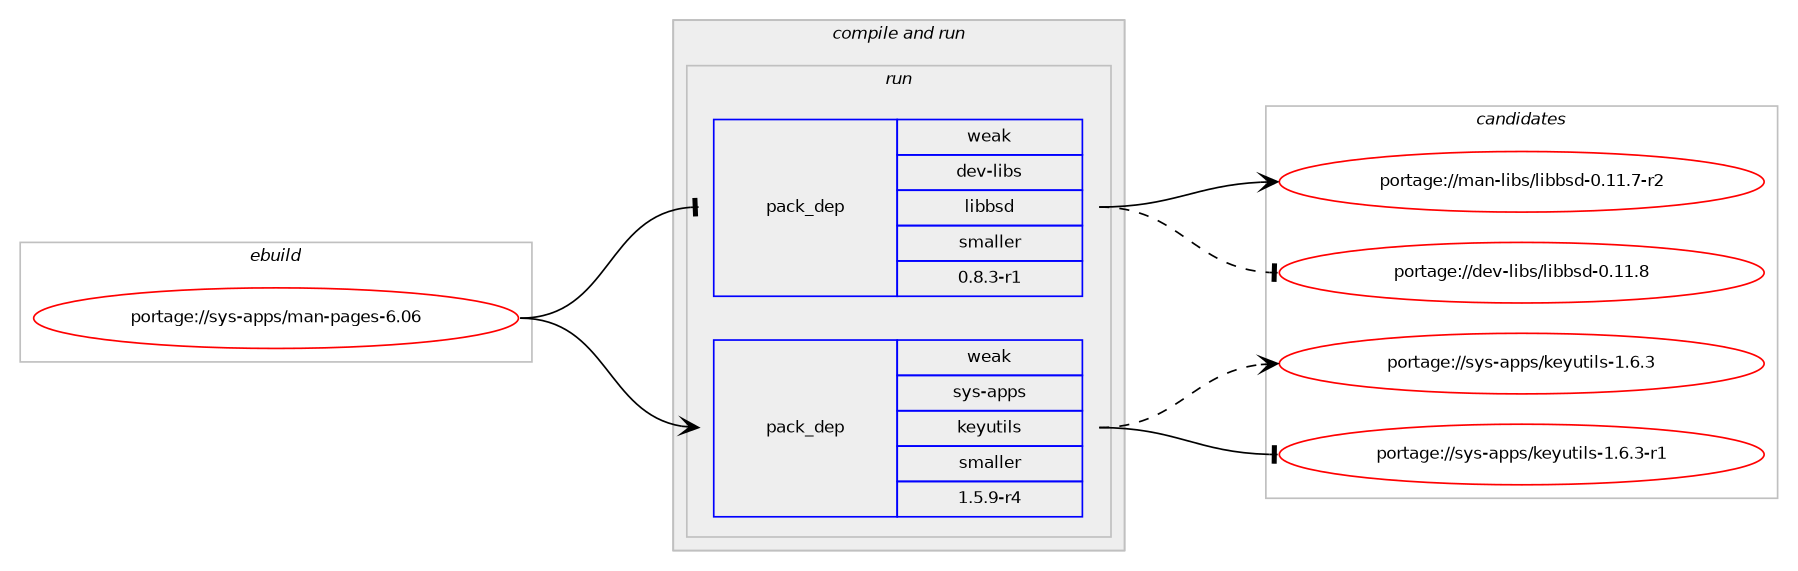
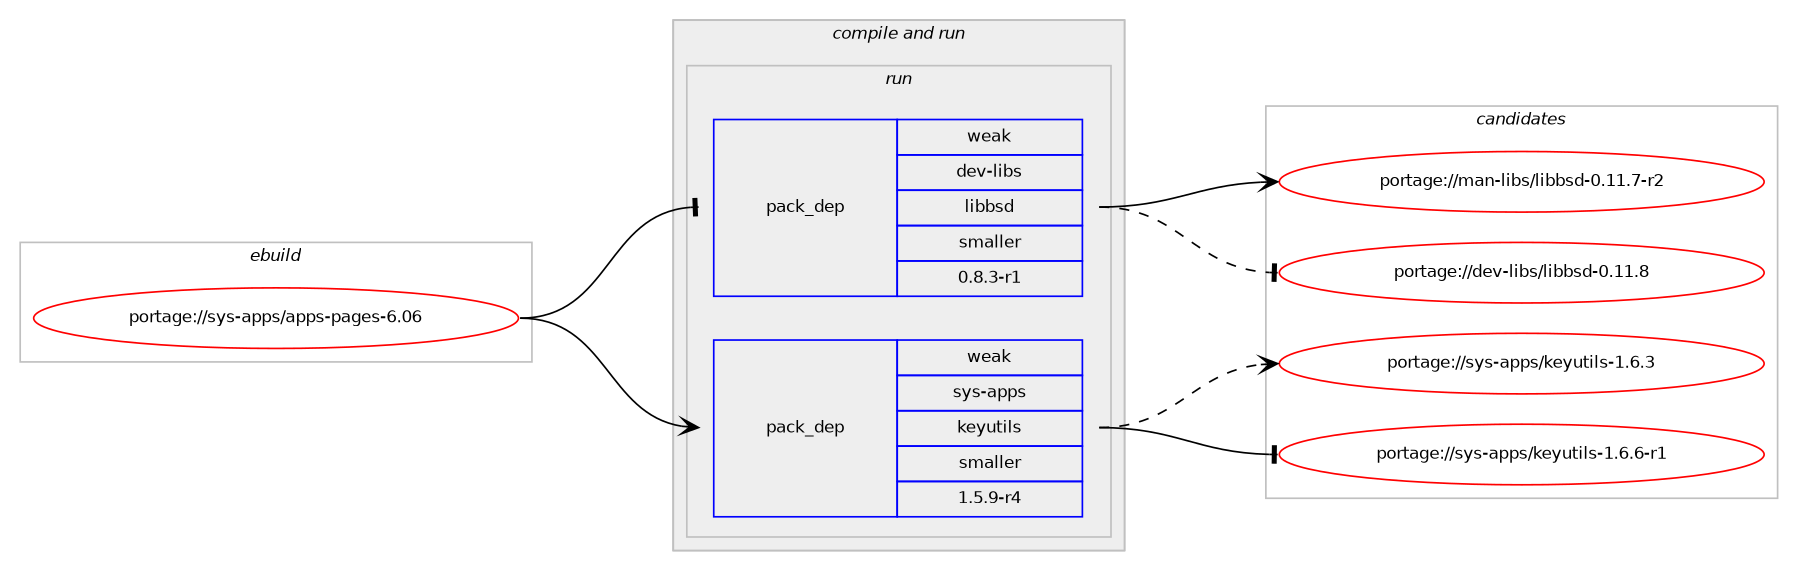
(276, 318) -> (276, 318)
(1522, 454) -> (1522, 454)
